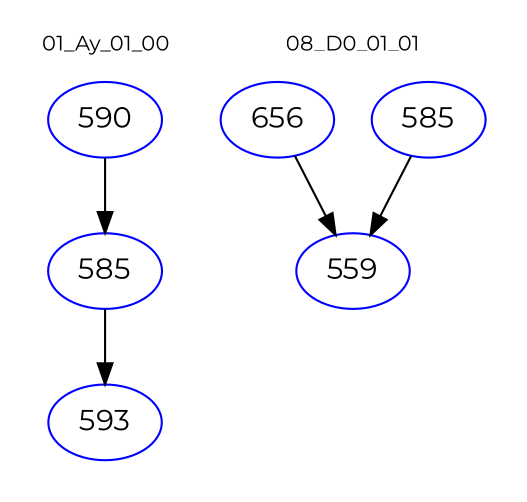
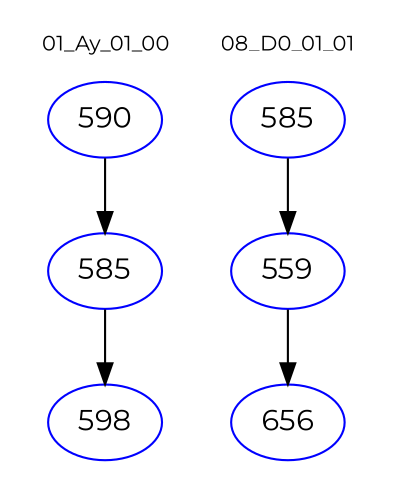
(310, 186) -> (288, 336)
(105, 422) -> (105, 422)
